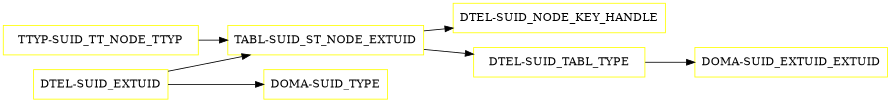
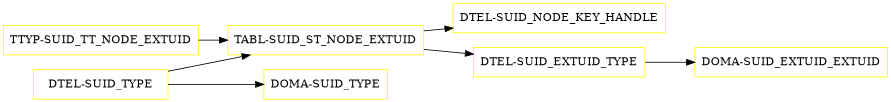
(101, 40) -> (101, 40)
(559, 62) -> (559, 62)
(101, 84) -> (101, 84)
